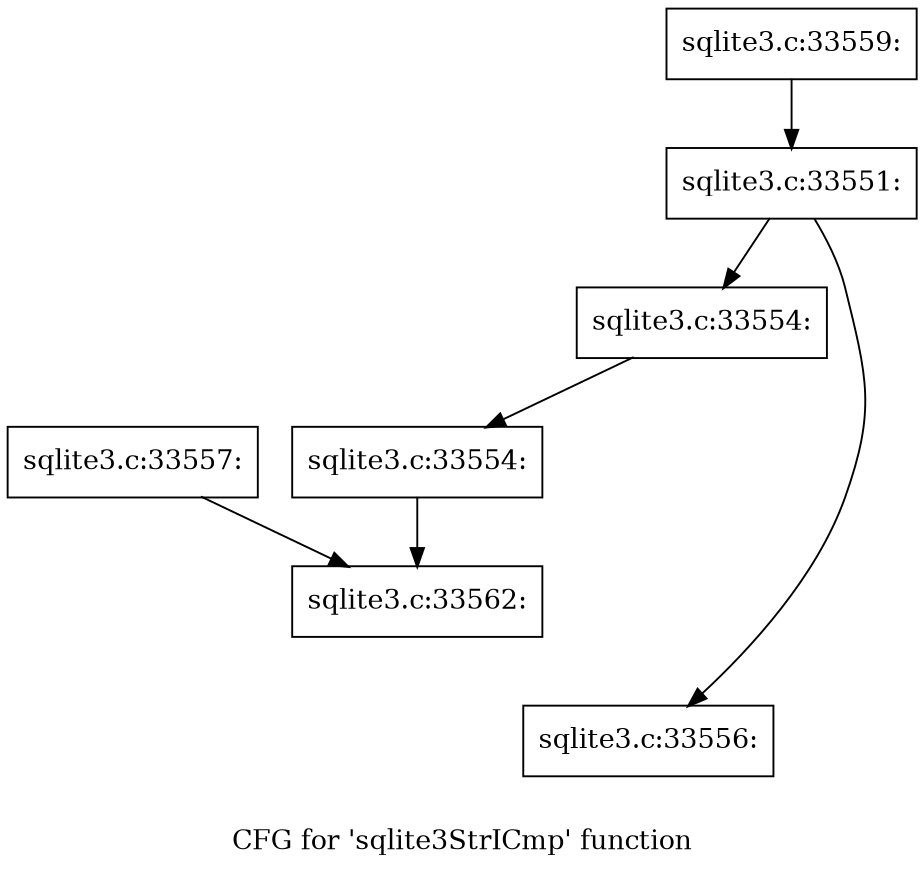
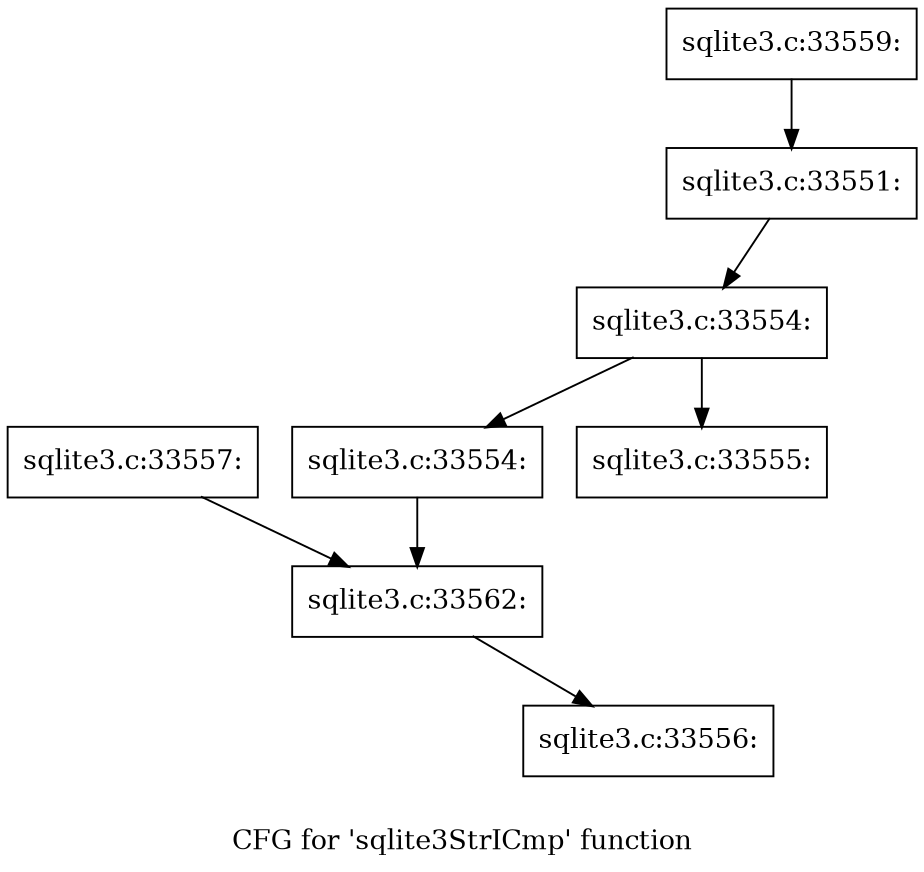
none -> (702, 462)
(852, 476) -> (524, 666)
